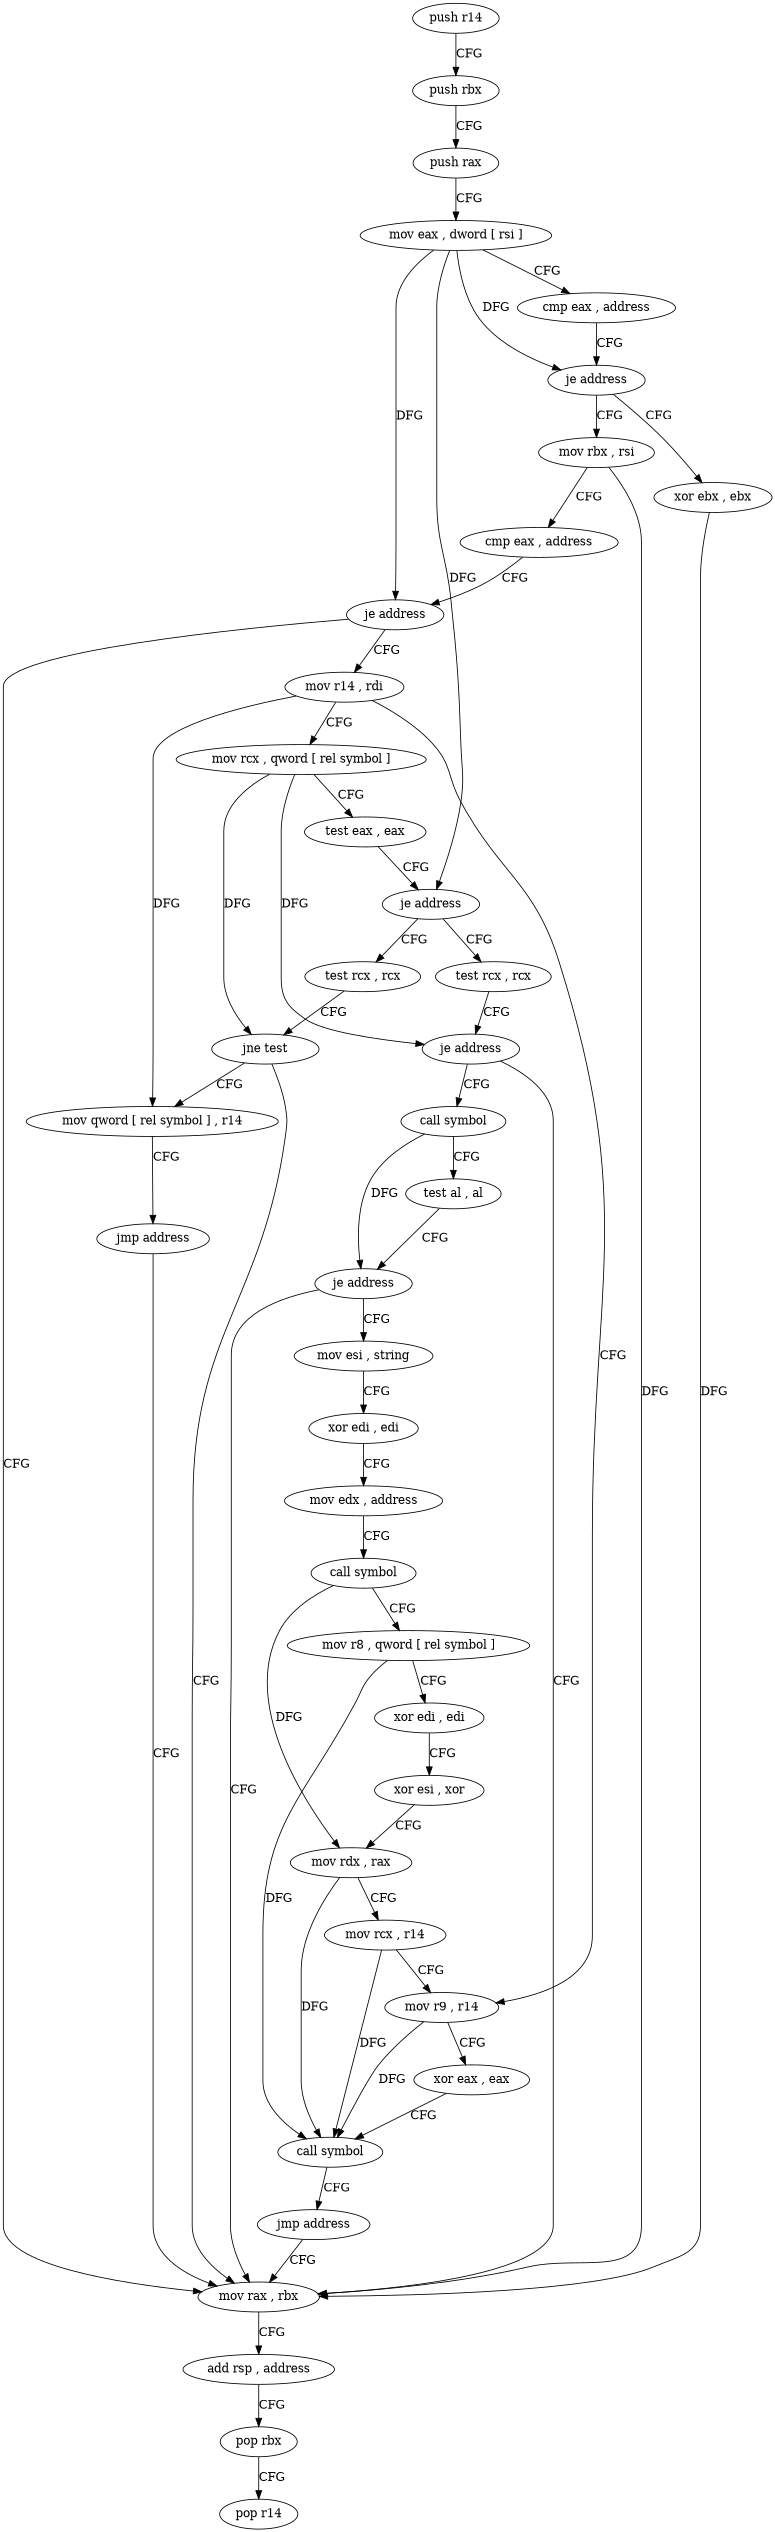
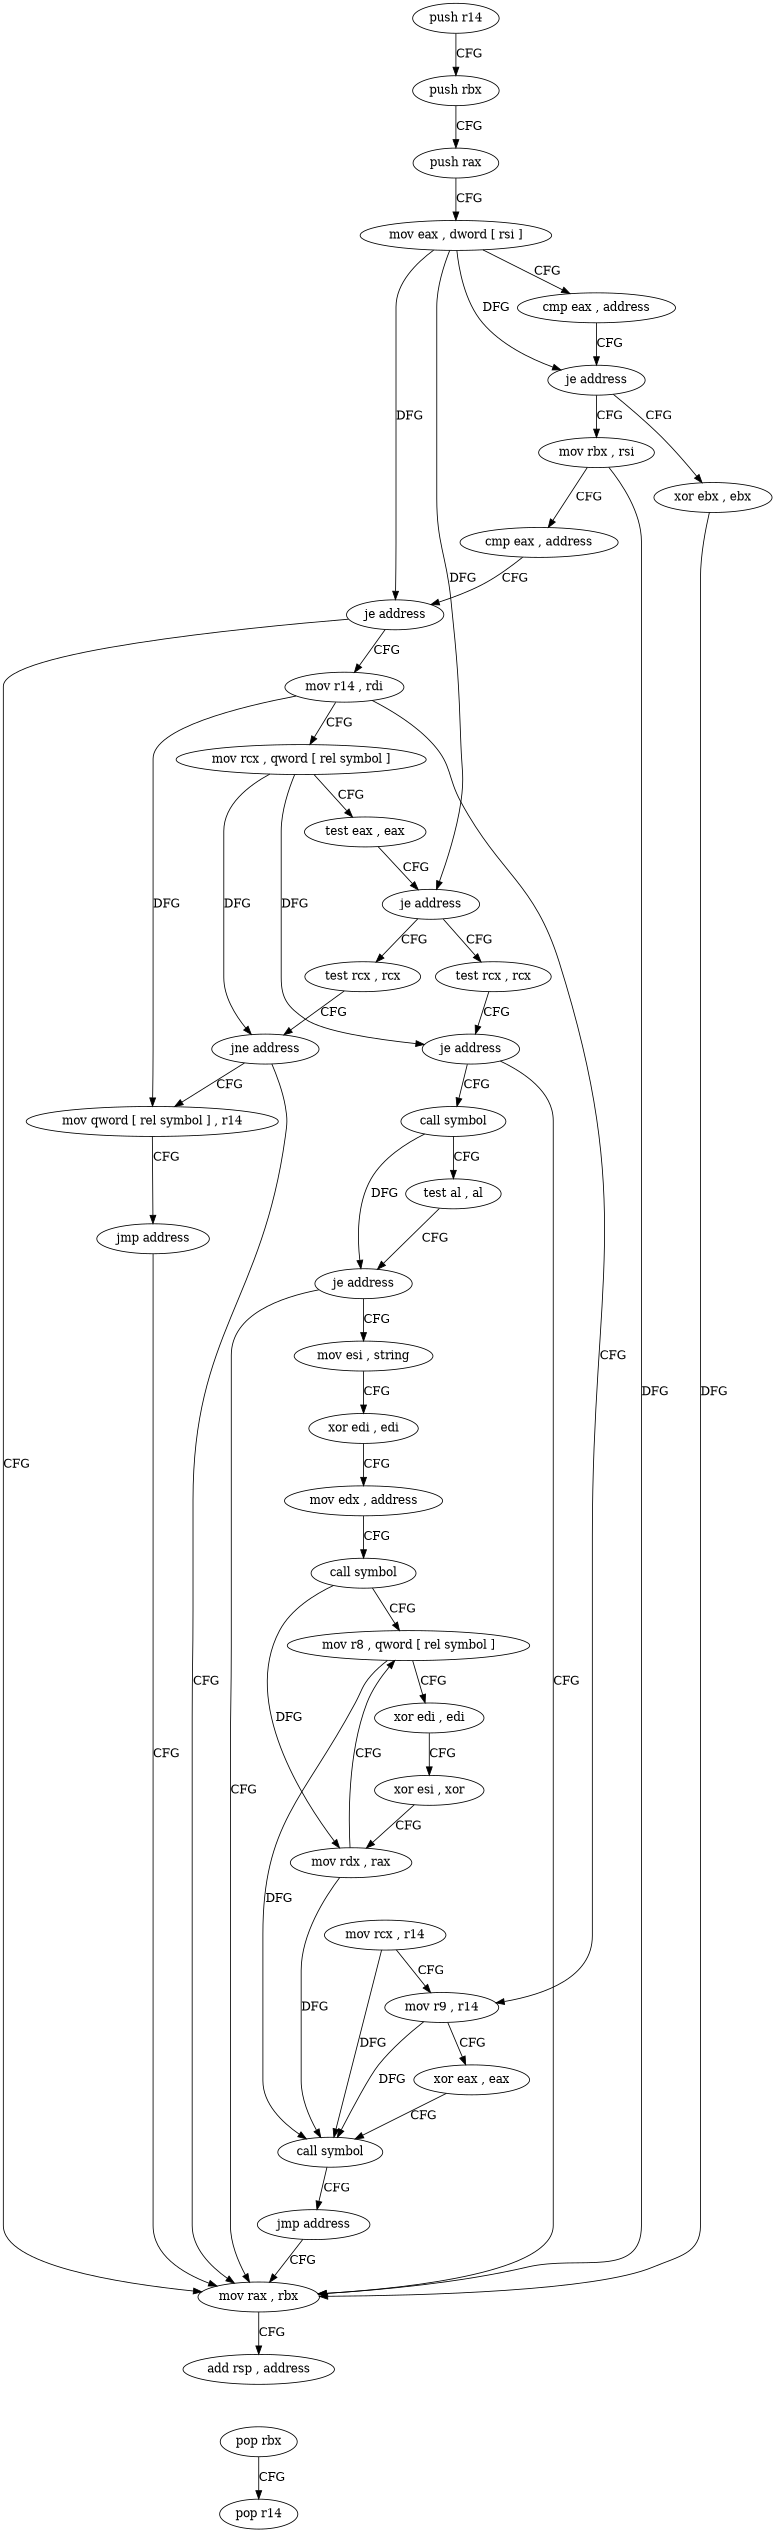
(265, 1049) -> (265, 1049)
(366, 1895) -> (354, 1753)
(259, 2401) -> none
